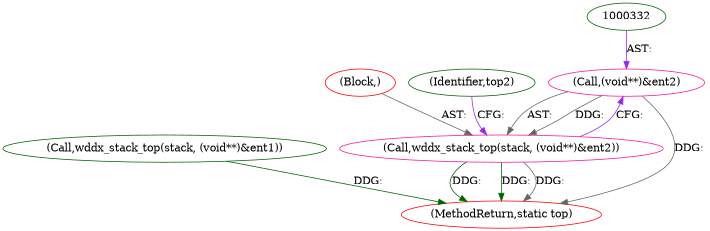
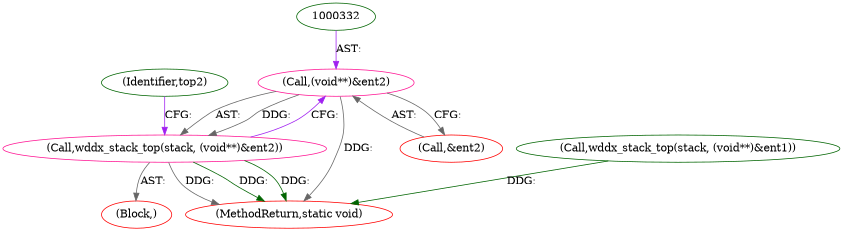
(423, 113) -> (140, 176)
none -> (451, 149)
(501, 215) -> (289, 215)
